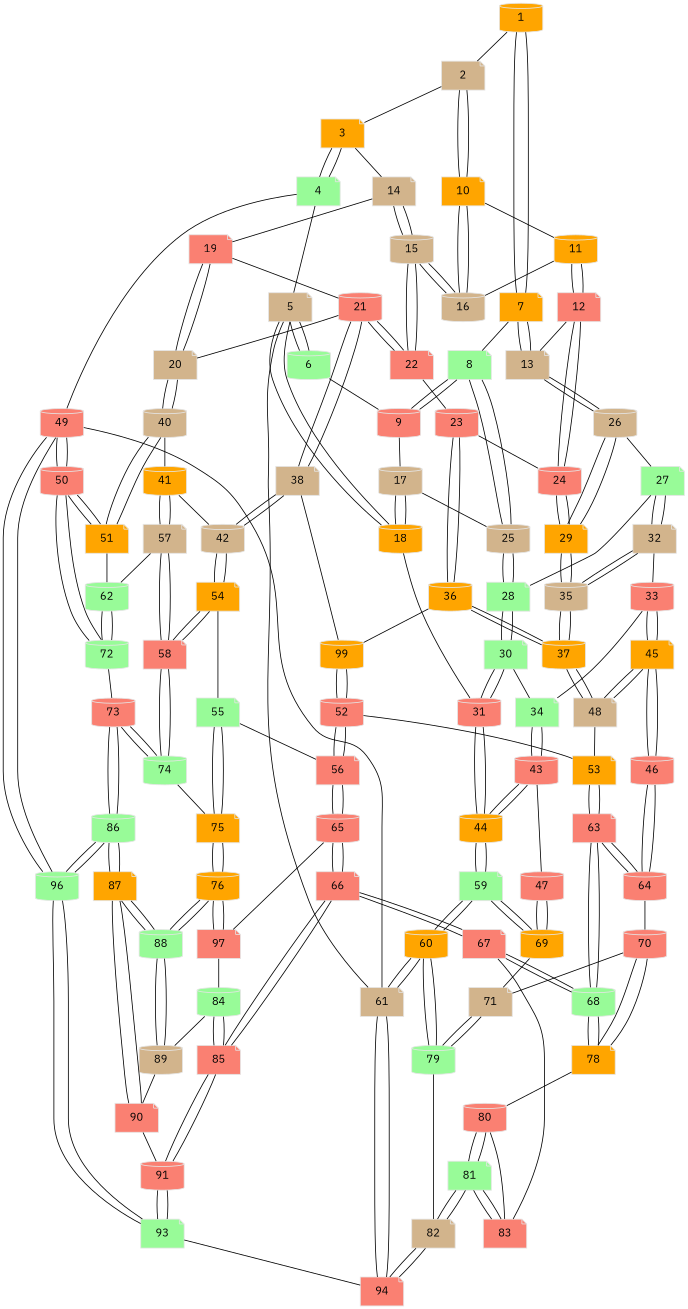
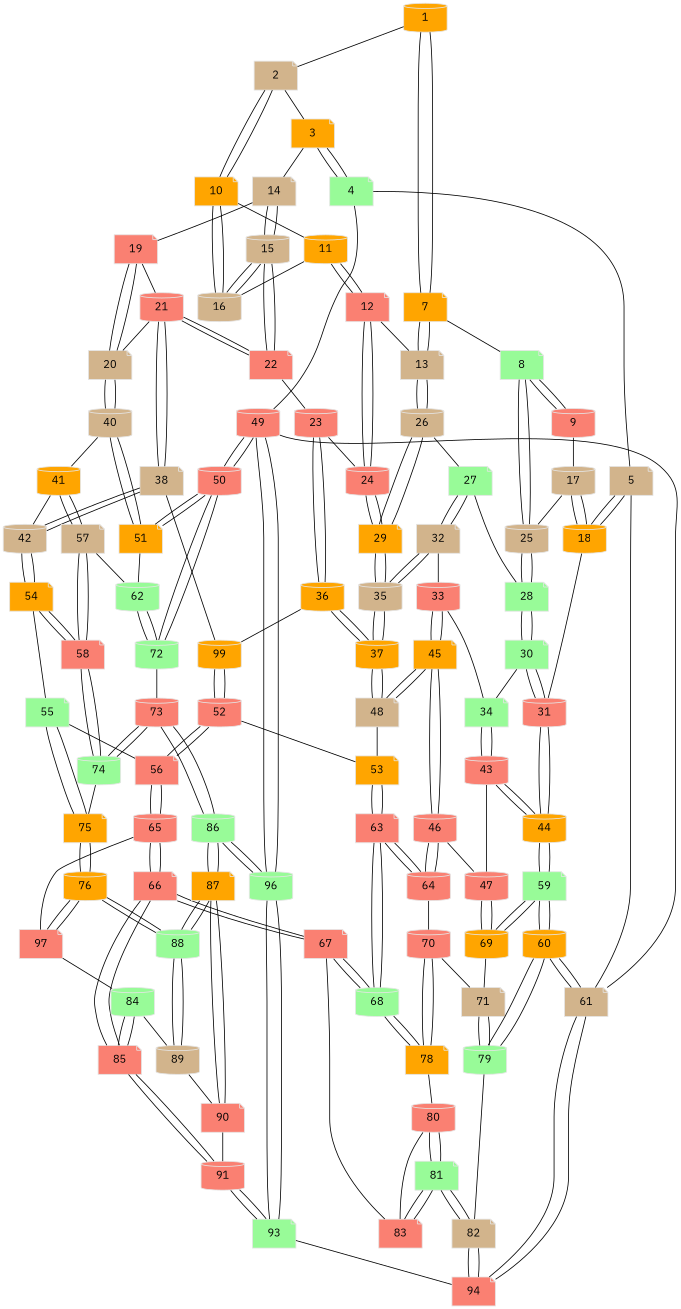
(309, 365) -> none
none -> (461, 857)
